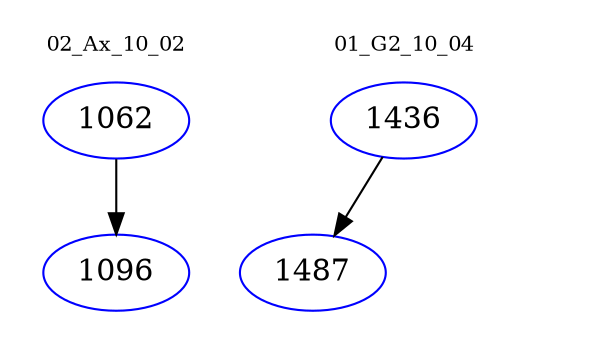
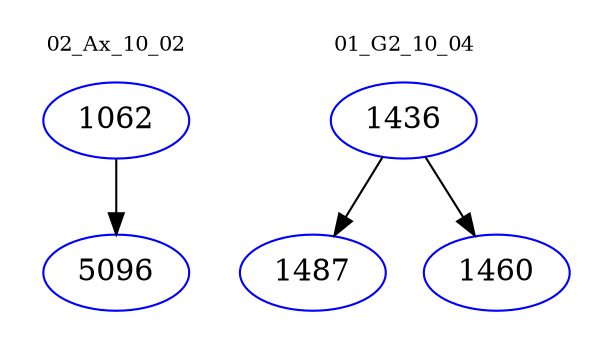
(116, 273) -> (116, 273)
none -> (497, 273)
